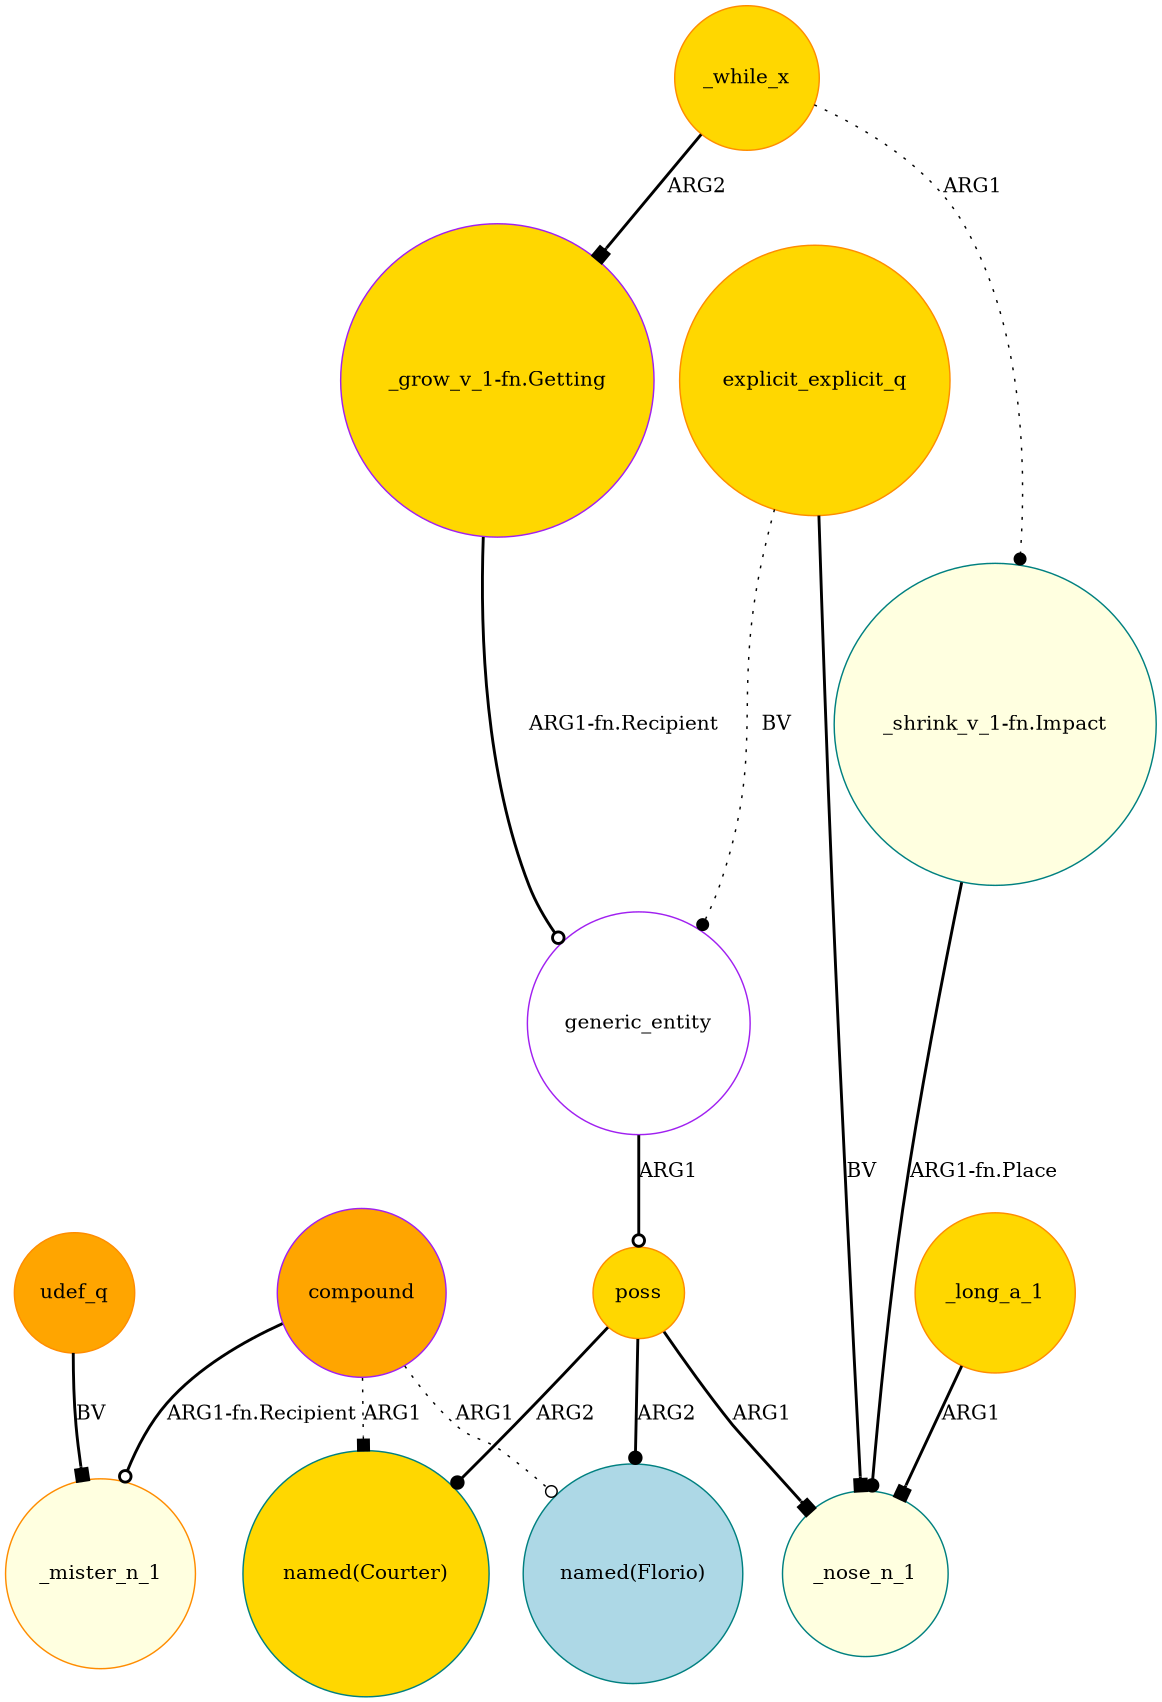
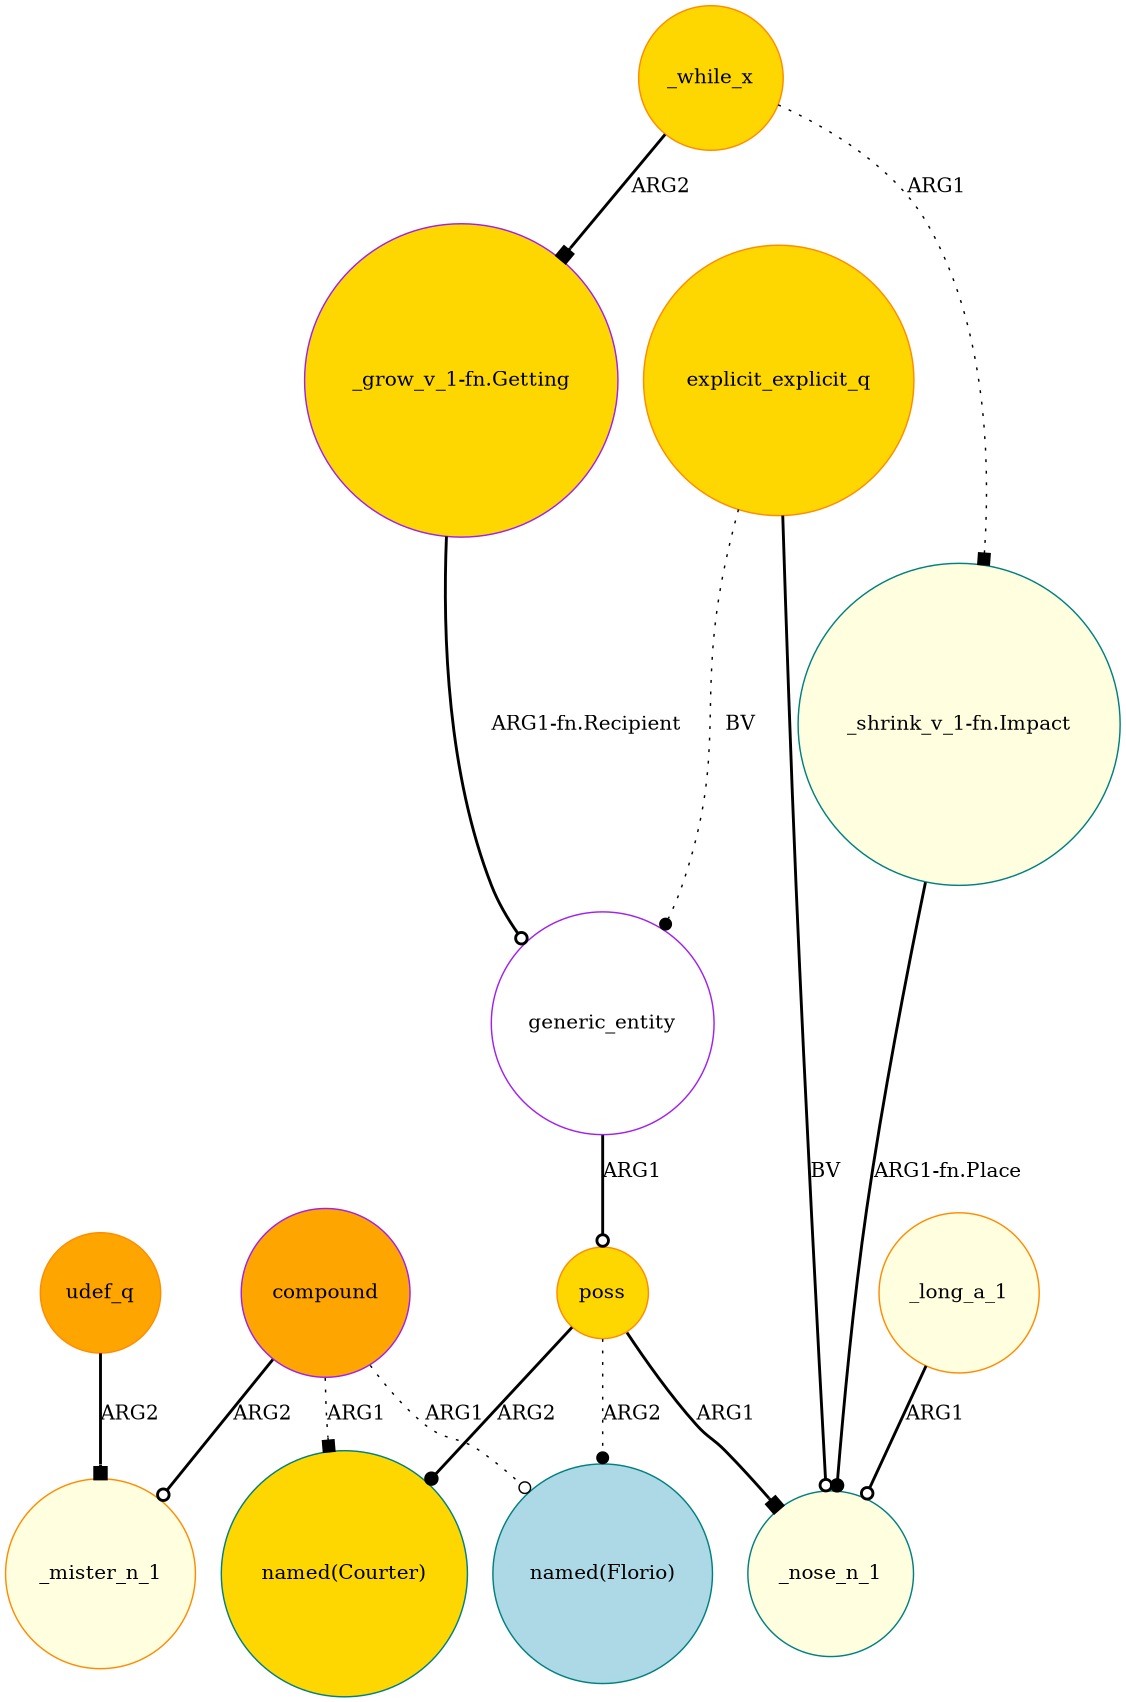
(993, 290) -> (956, 289)
(837, 996) -> (801, 998)
(995, 1293) -> (959, 1293)
(637, 1395) -> (603, 1395)
(91, 1414) -> (130, 1414)
(262, 1414) -> (263, 1414)
(934, 1426) -> (898, 1427)
